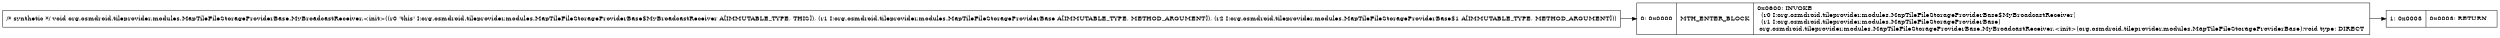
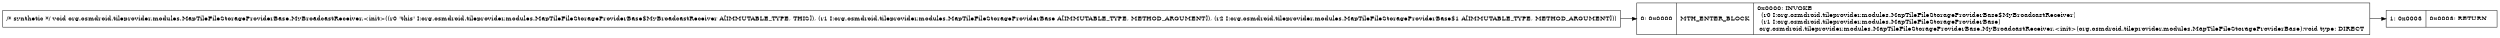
(1787, 8) -> (1787, 8)
